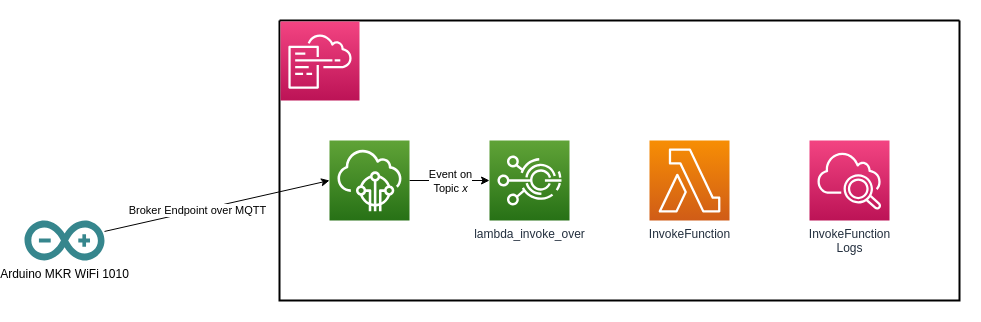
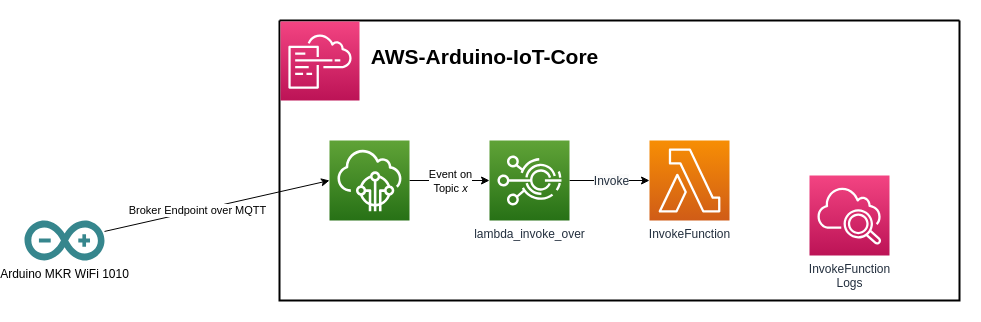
none -> (485, 57)
none -> (606, 181)
(850, 181) -> (850, 216)
